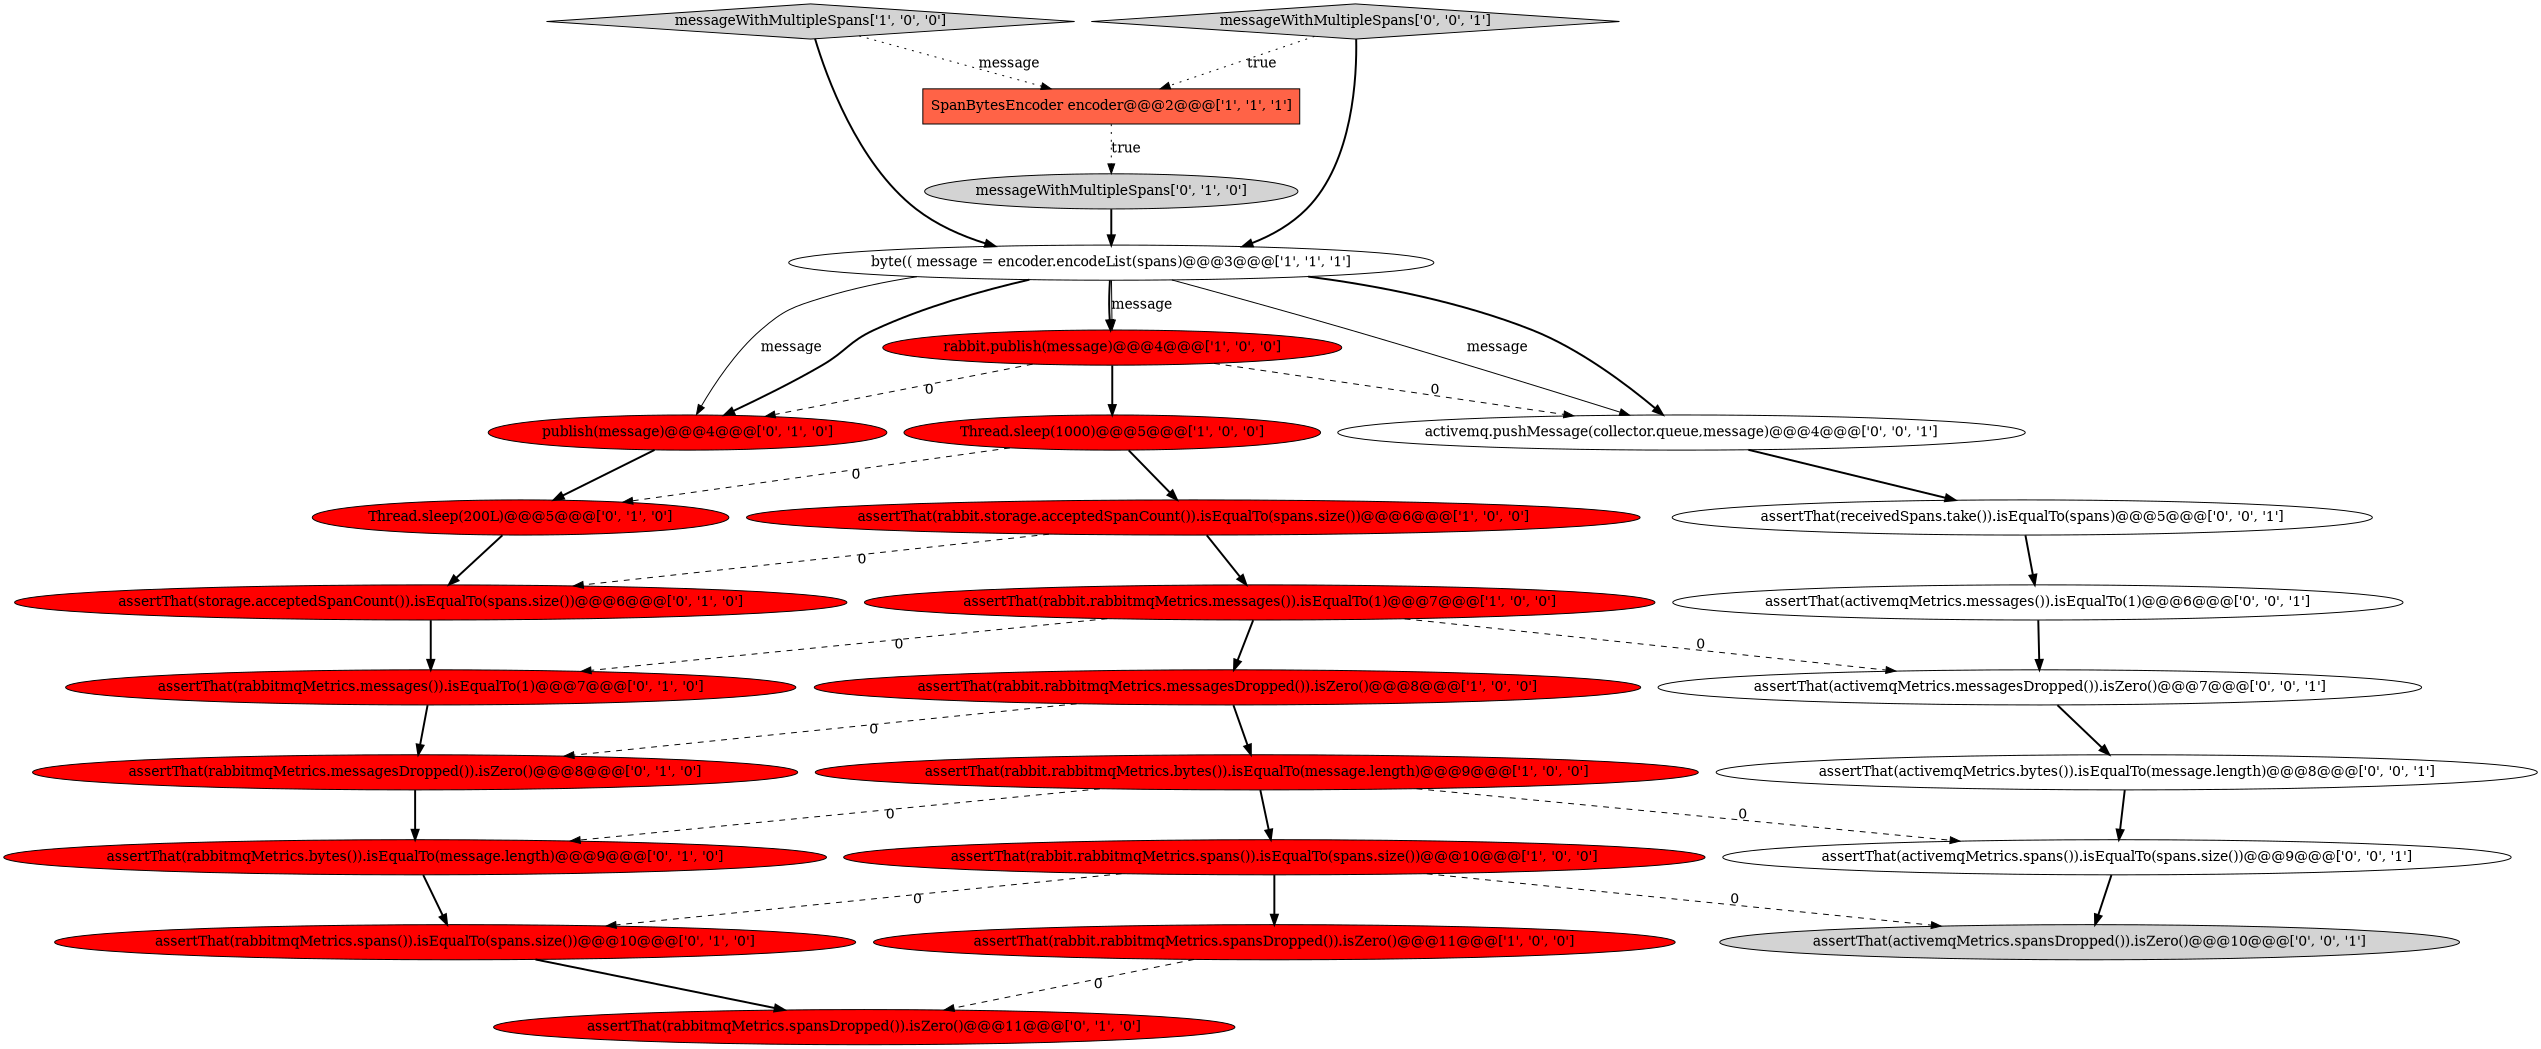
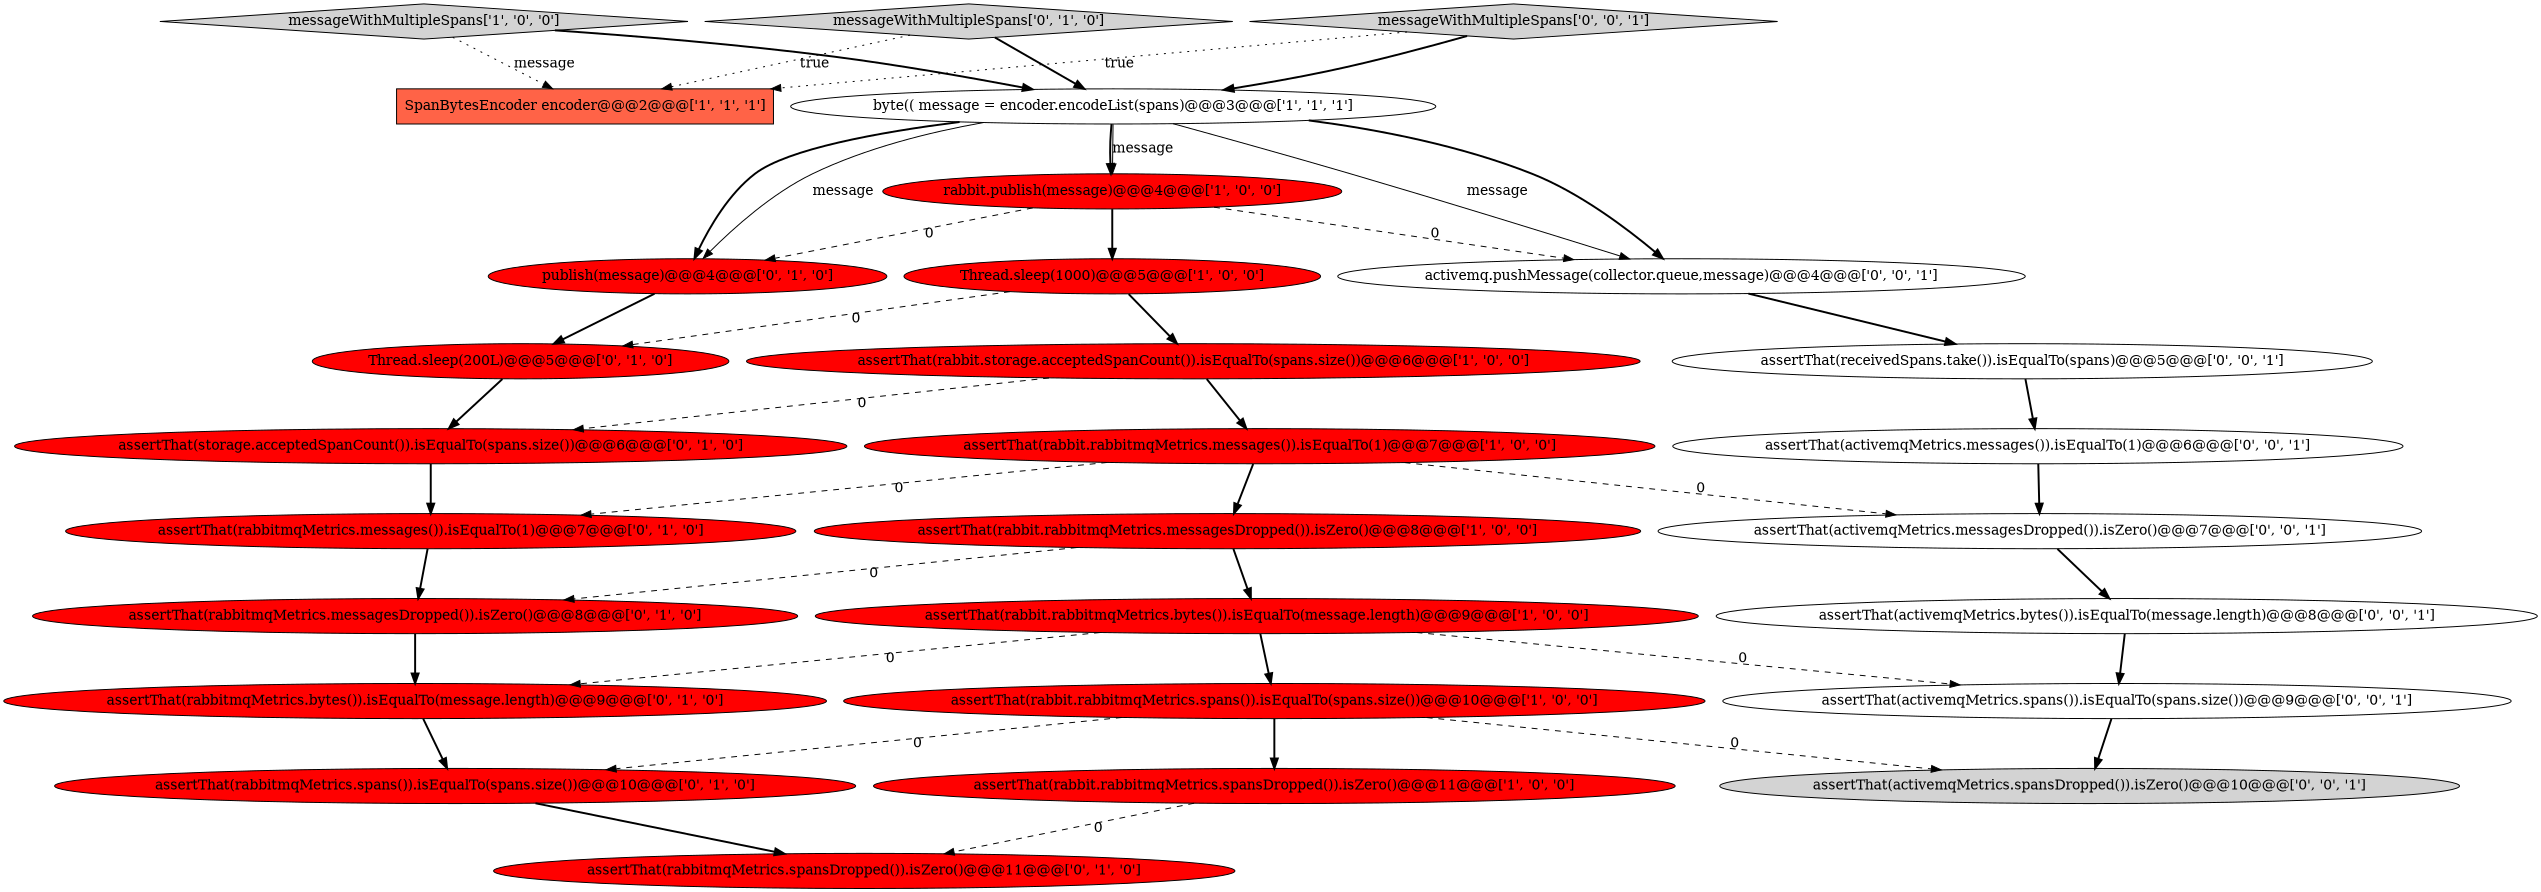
(1111, 144) -> (791, 61)
(1111, 191) -> (969, 21)
